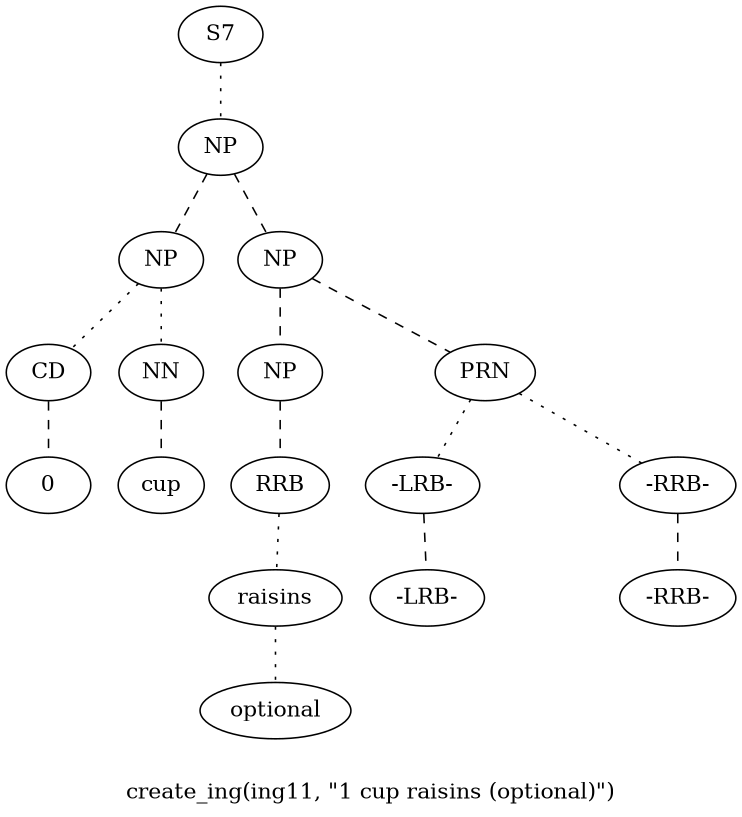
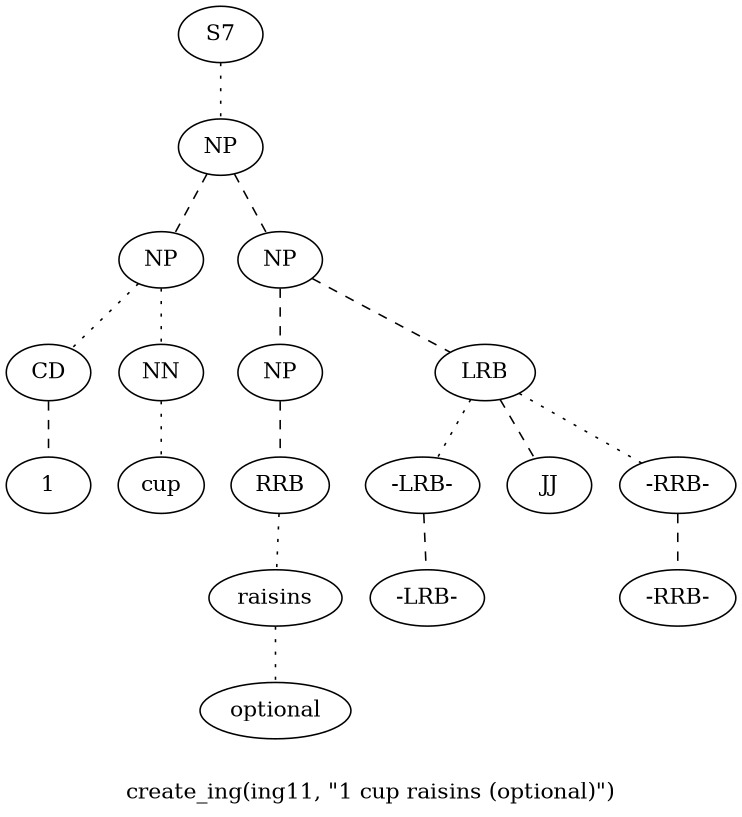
(485, 373) -> (485, 373)
(161, 429) -> (161, 429)
(49, 485) -> (49, 485)
none -> (549, 485)
